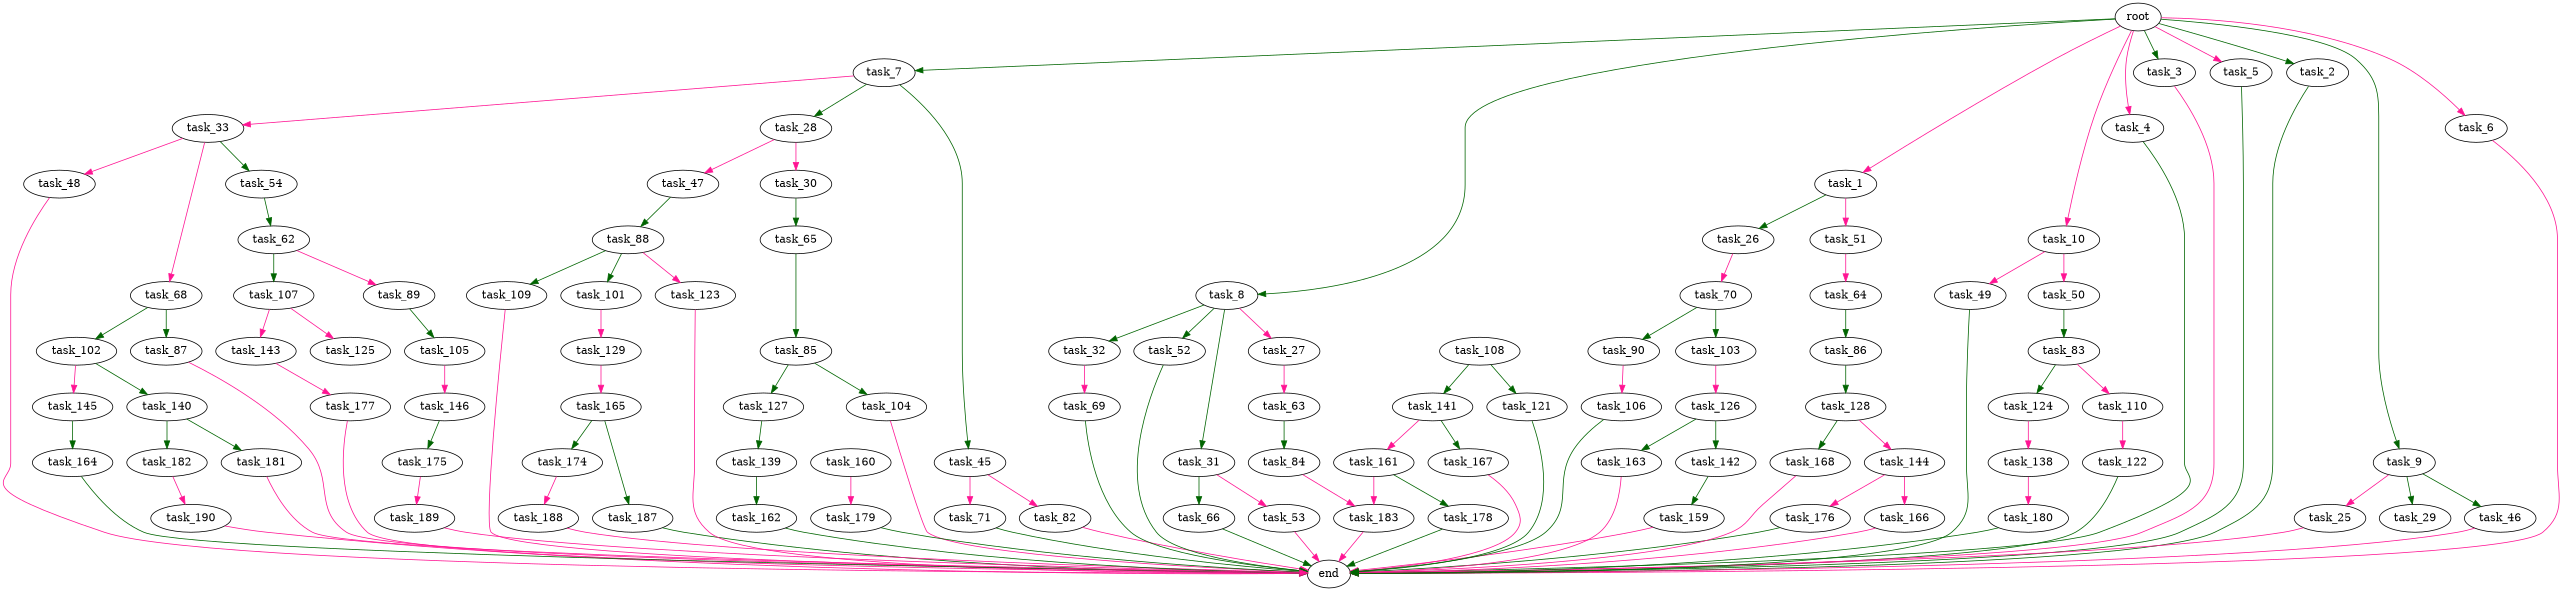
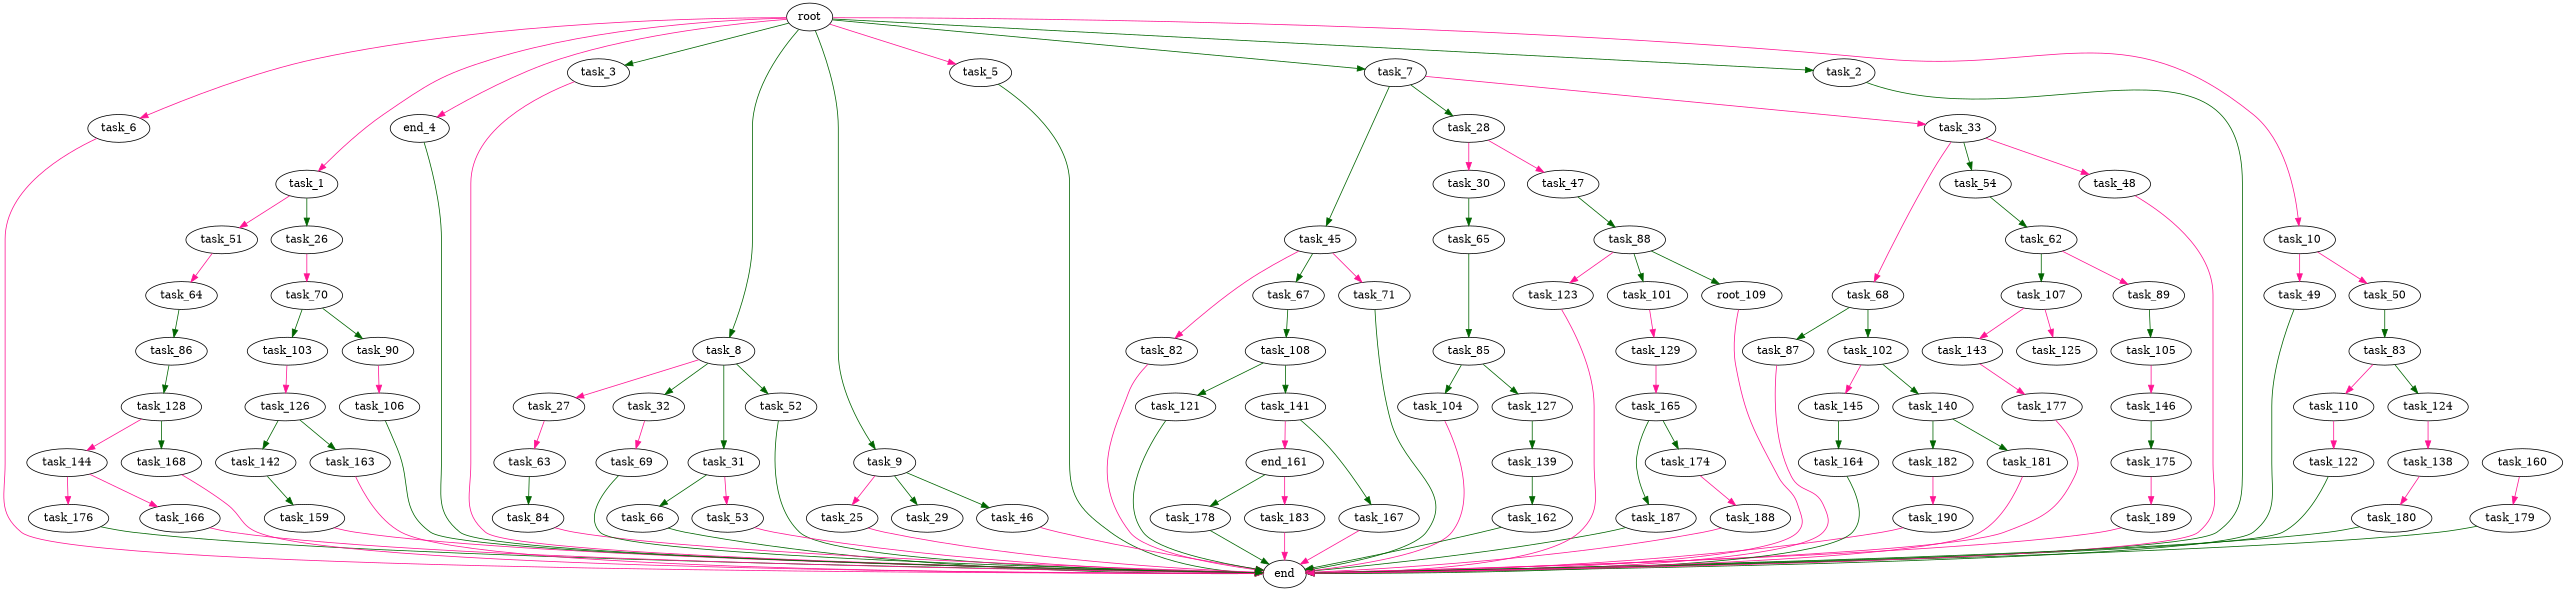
(2133, 128) -> (420, 128)
(507, 296) -> (1742, 296)
none -> (1289, 296)
(1374, 463) -> (1285, 463)
(1325, 488) -> (904, 559)
